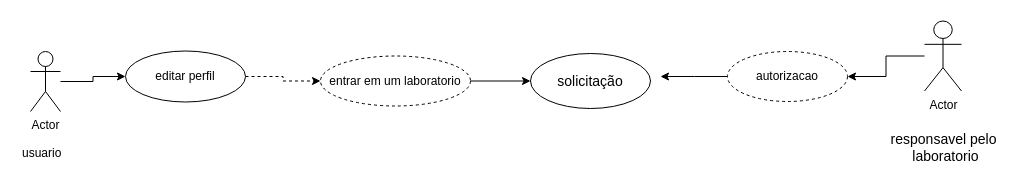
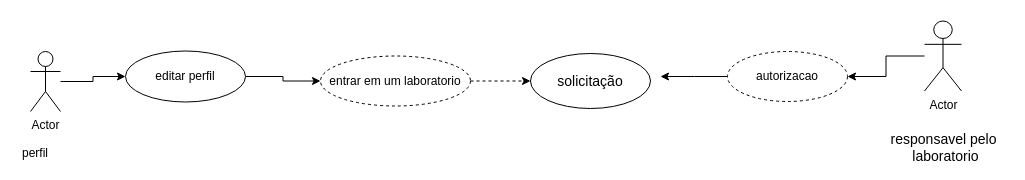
(282, 77) -> (282, 77)
(498, 81) -> (498, 81)
(44, 154) -> (40, 154)
